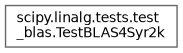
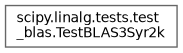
(91, 26) -> (91, 26)
